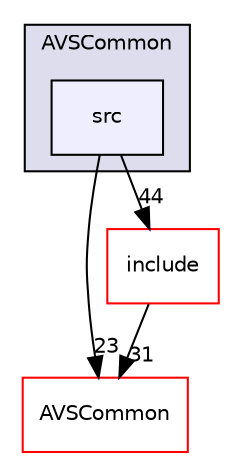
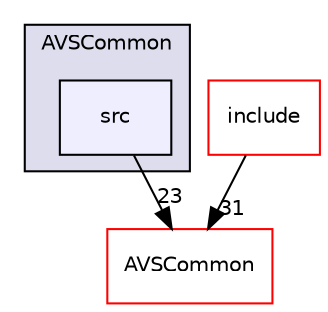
(132, 184) -> none
